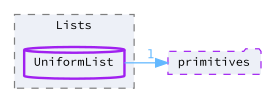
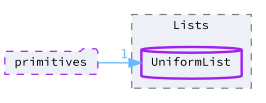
(141, 63) -> (113, 63)
